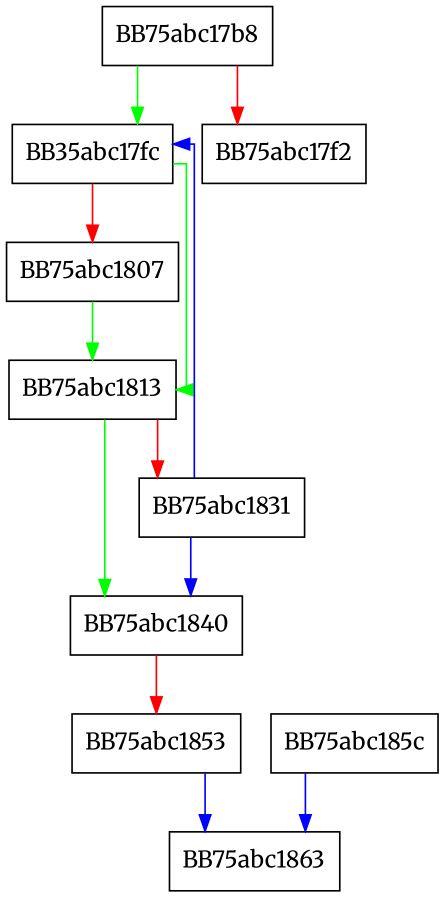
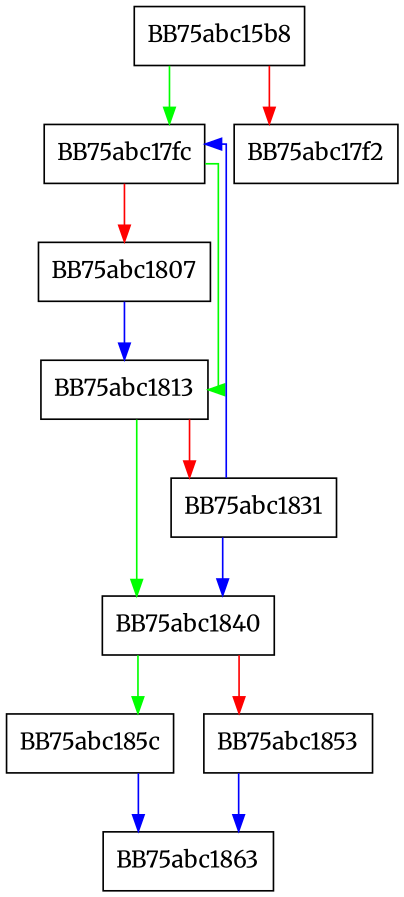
(187, 36) -> (219, 36)
(93, 154) -> (124, 154)
(93, 322) -> (124, 322)
none -> (138, 676)
